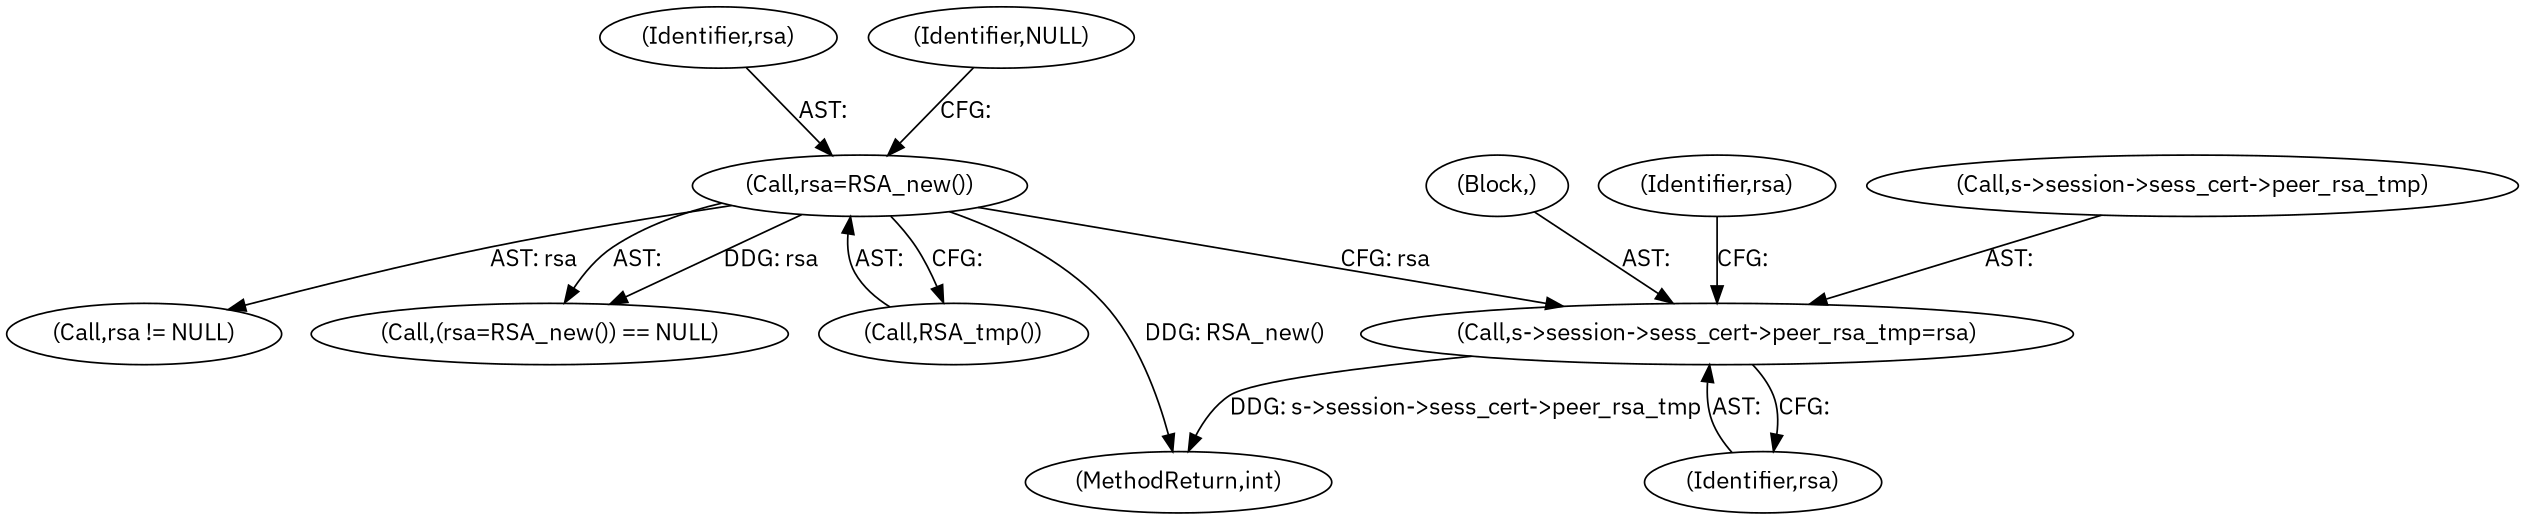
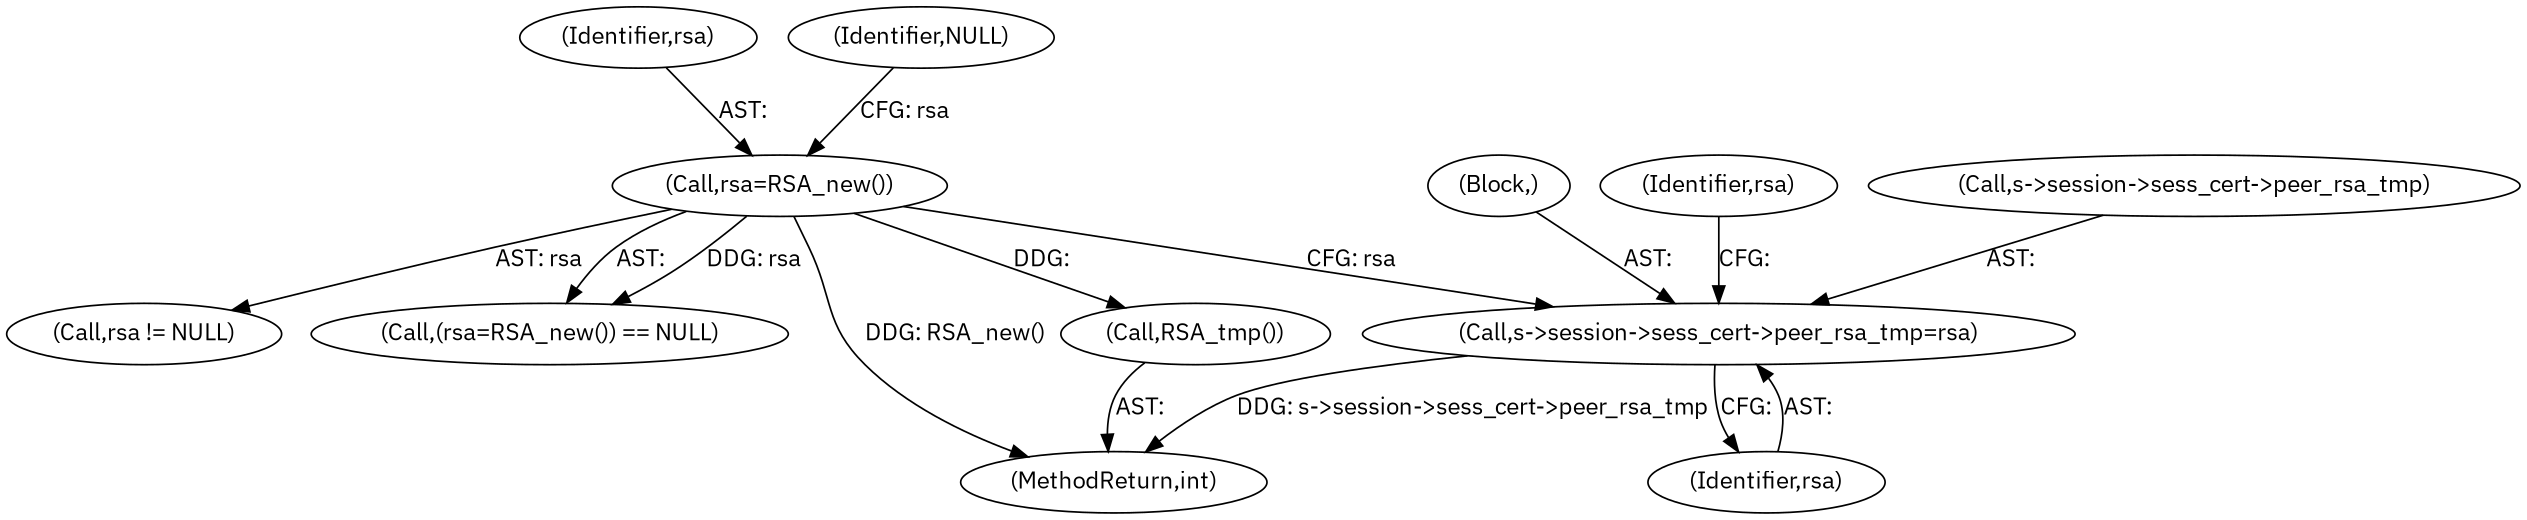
(969, 112) -> (905, 112)
(960, 260) -> (1045, 260)
(857, 277) -> (1117, 394)
